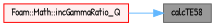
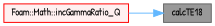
(187, 13) -> (187, 13)
